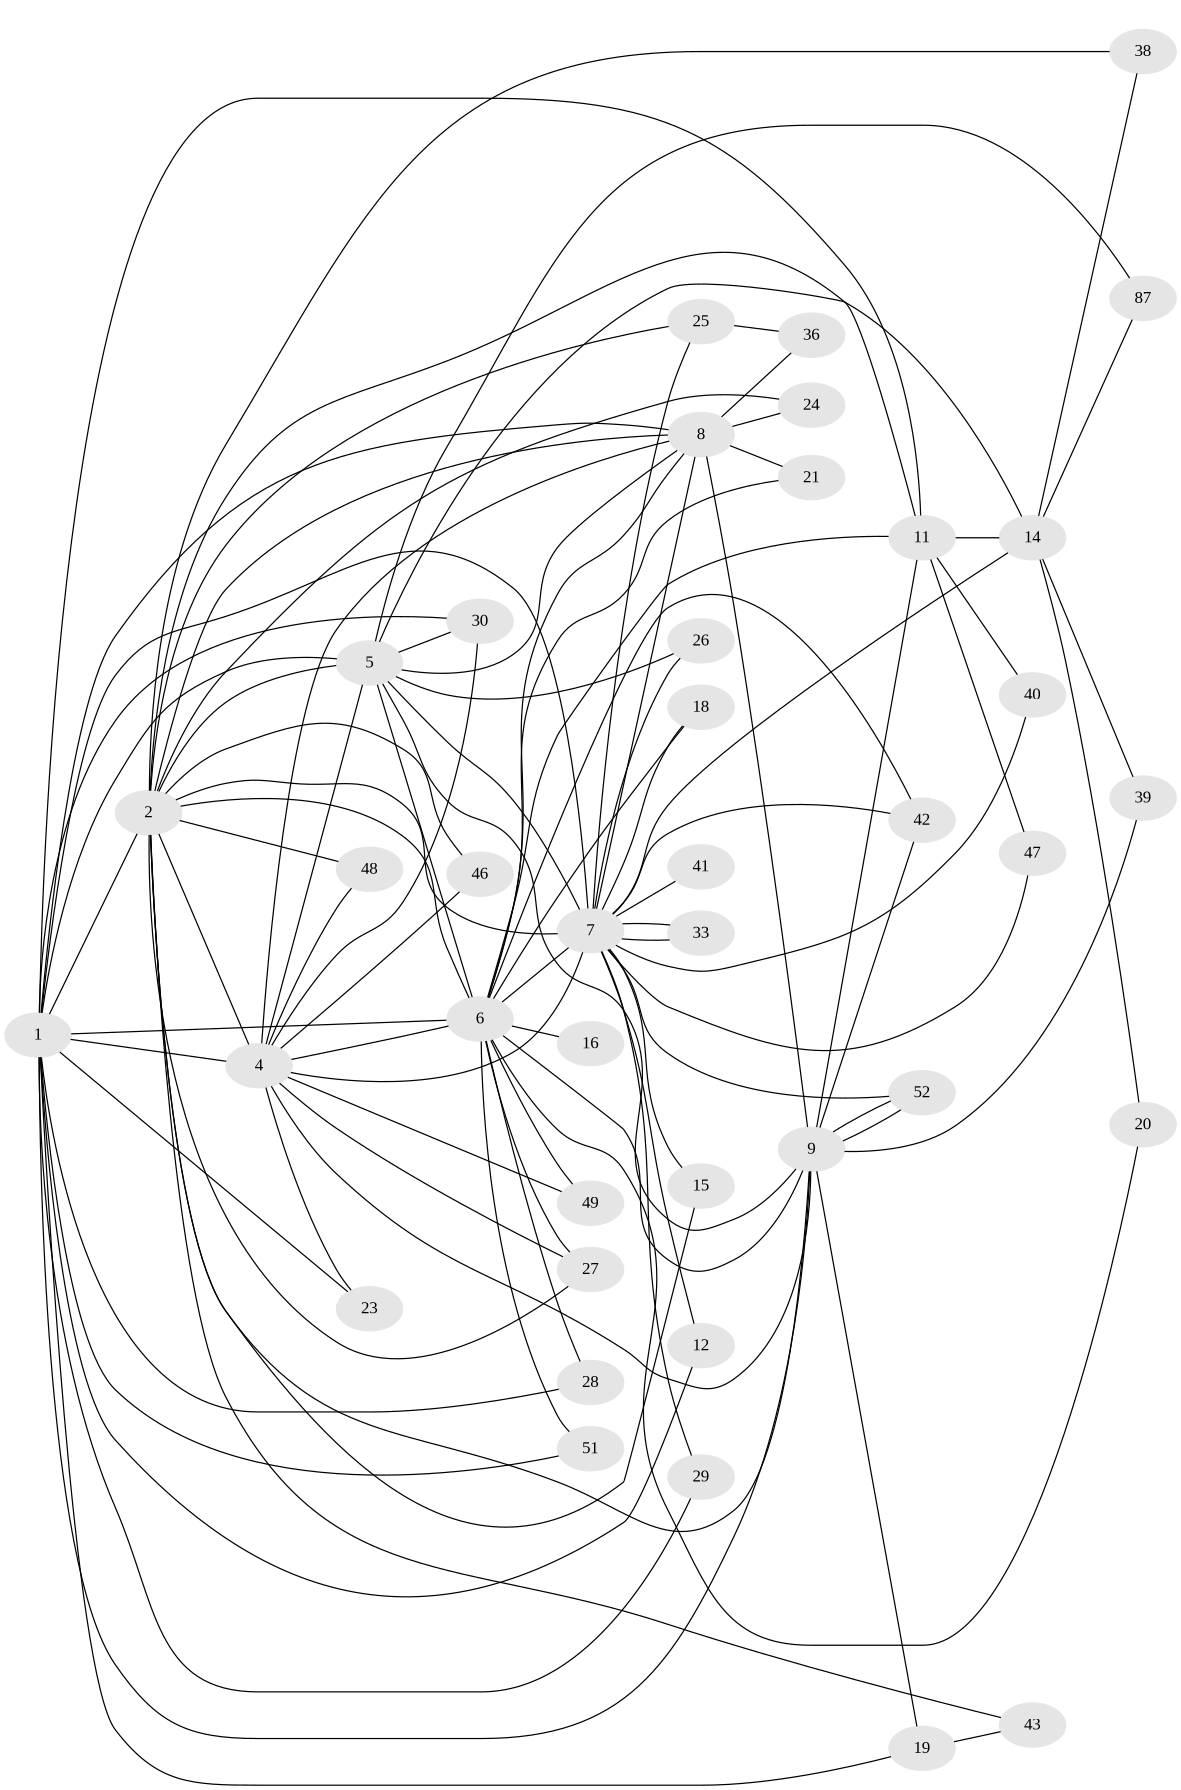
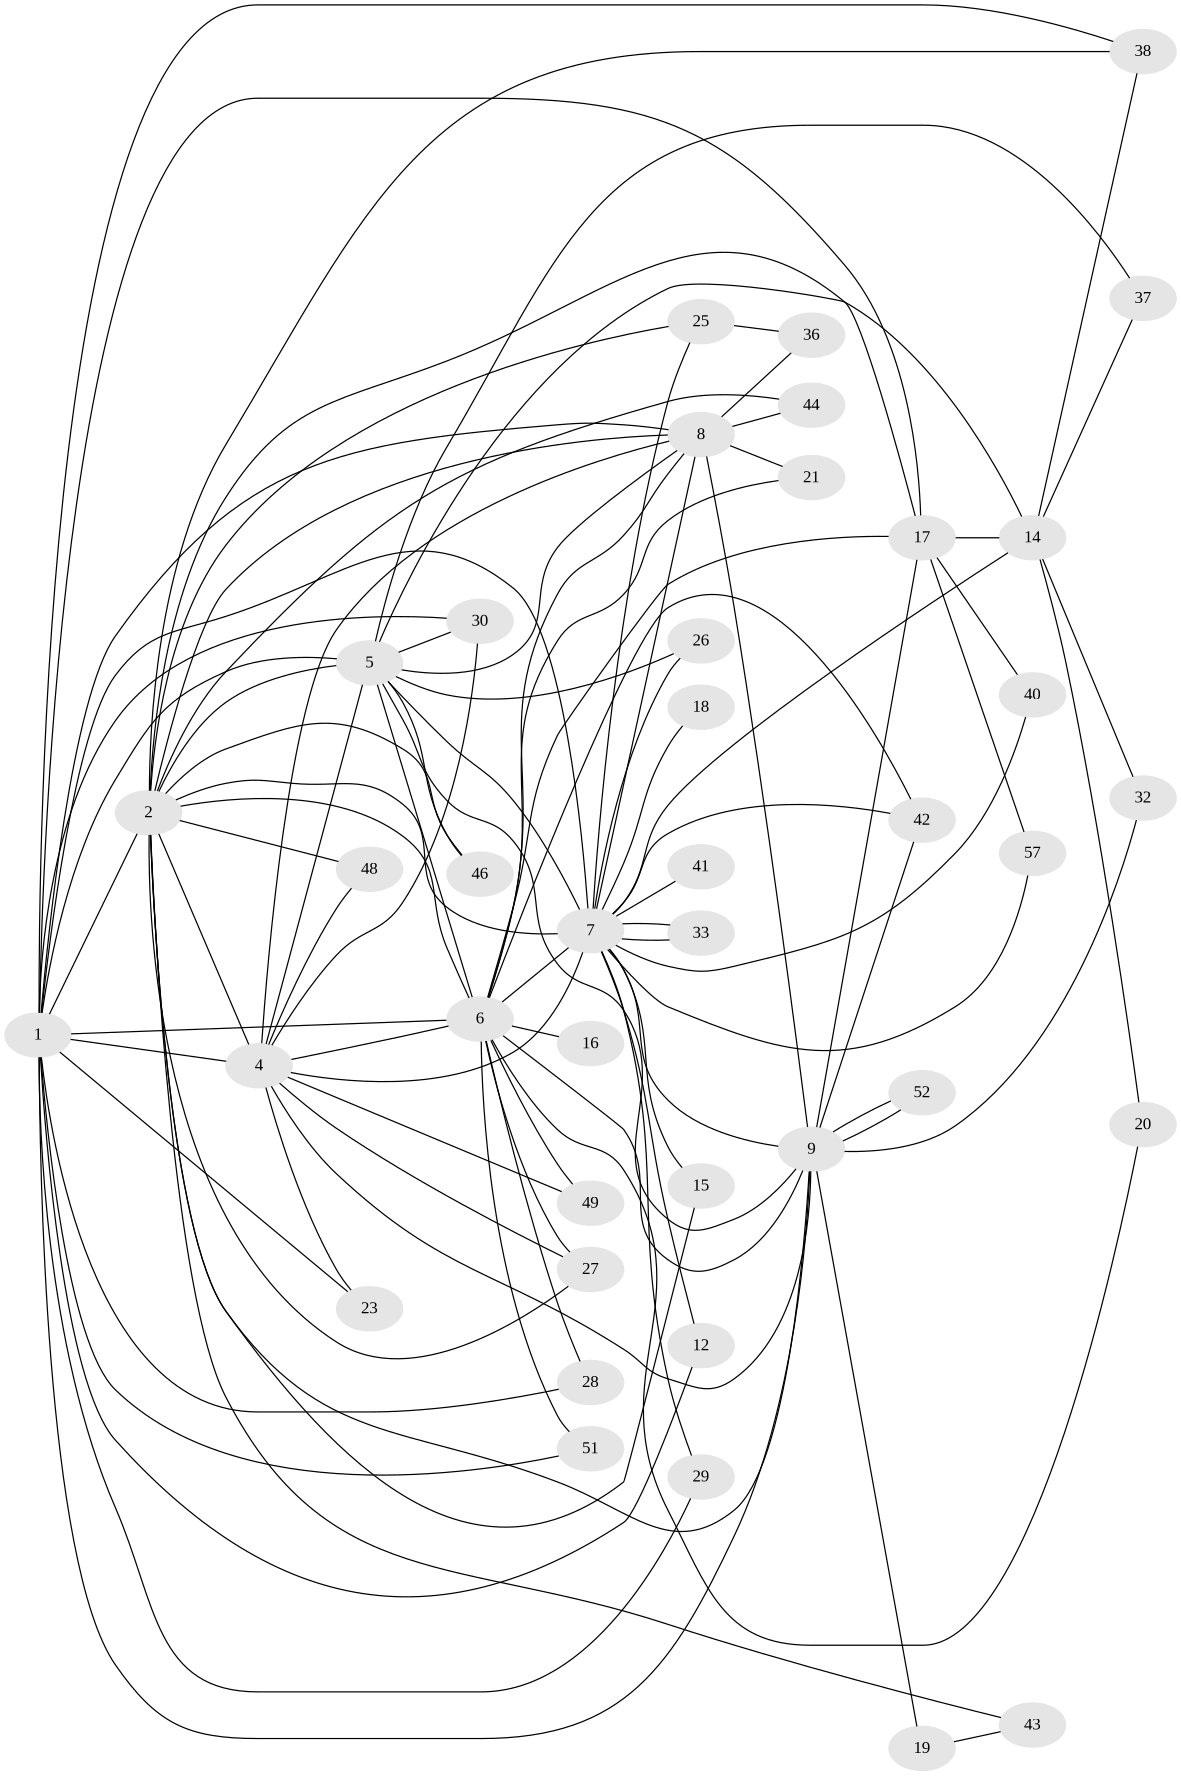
(1143, 298) -> (1143, 298)
(812, 405) -> (812, 405)
(922, 538) -> (922, 538)
(1143, 798) -> (1143, 798)
(1033, 853) -> (1033, 853)
(574, 873) -> none
(371, 971) -> (425, 769)
(716, 1078) -> (659, 1089)
(158, 1770) -> (175, 65)
